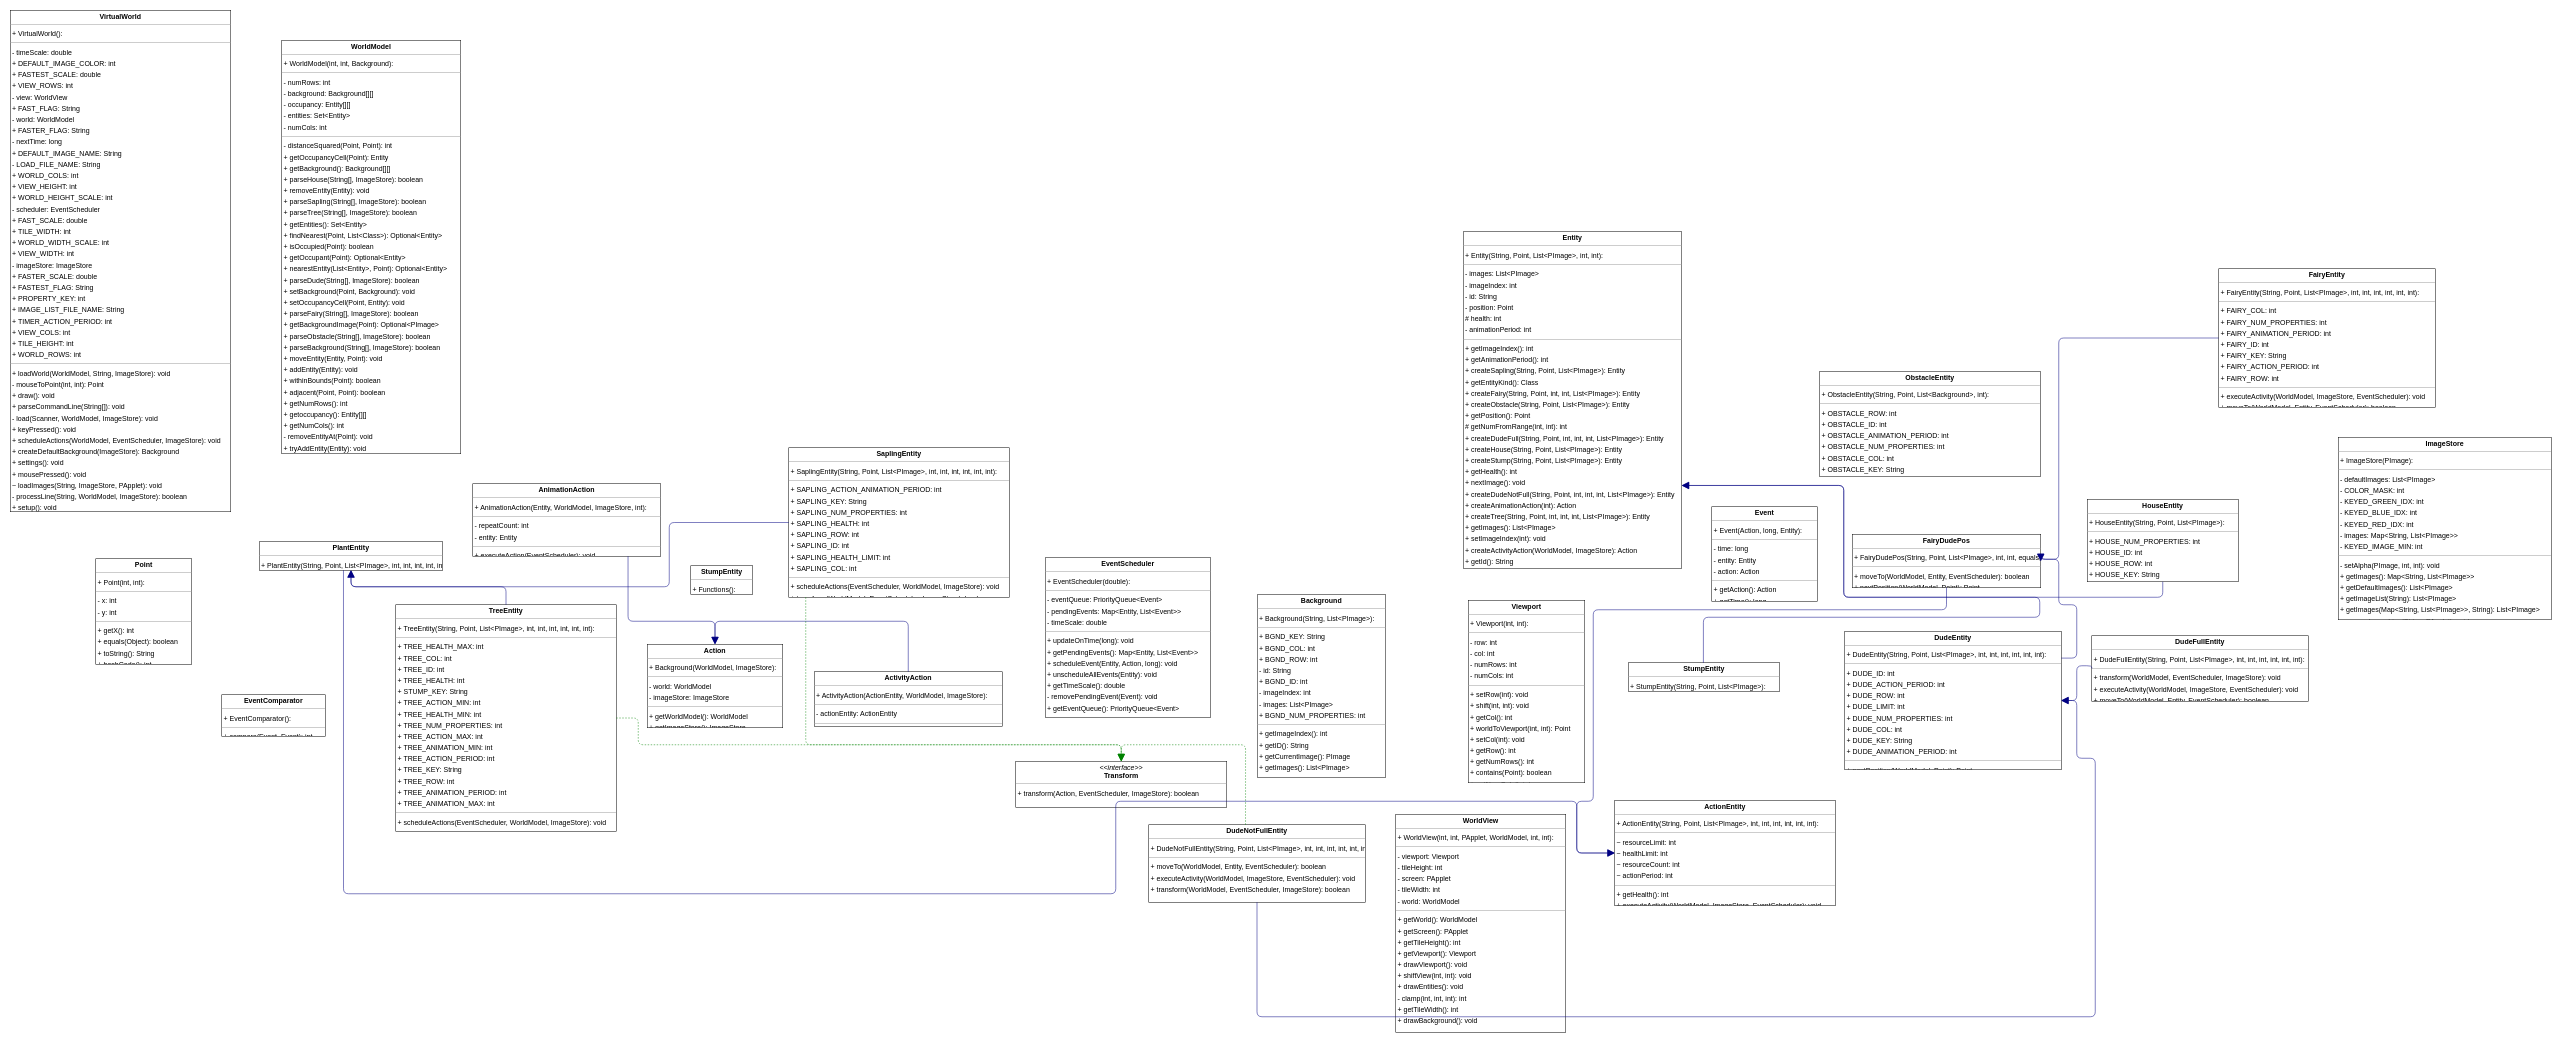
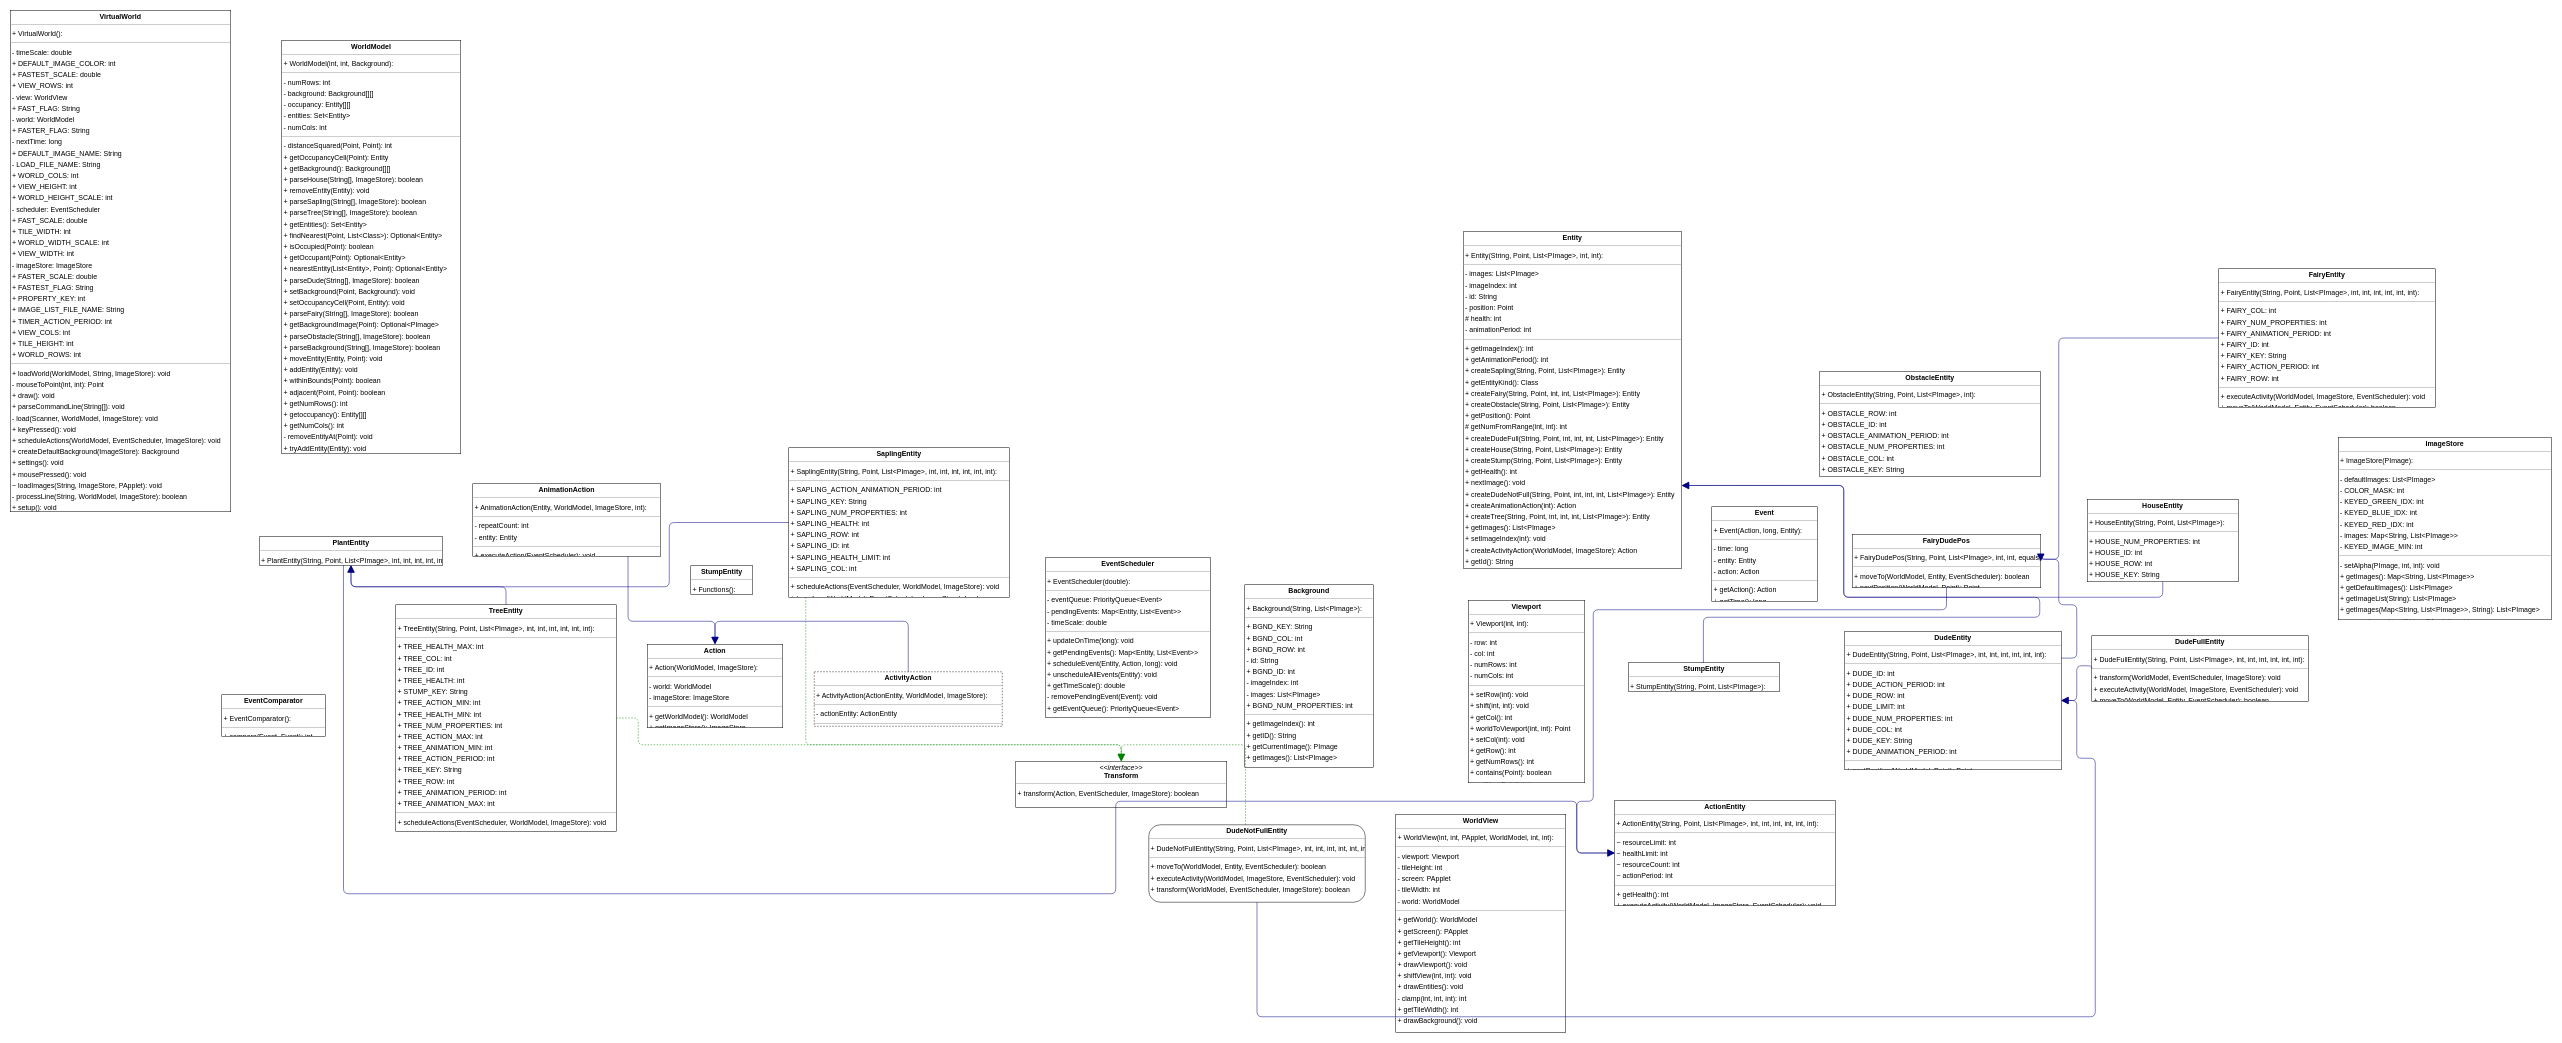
(1931, 409) -> (1931, 409)
(351, 556) -> (351, 551)
(144, 612) -> none
(714, 674) -> (714, 674)
(1322, 686) -> (1309, 676)
(908, 699) -> (908, 699)
(1257, 864) -> (1257, 864)
